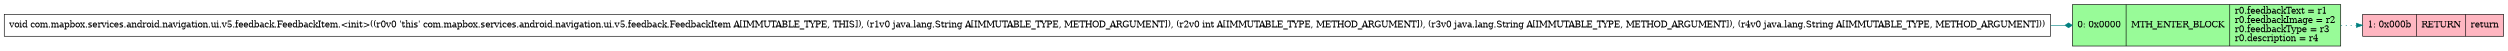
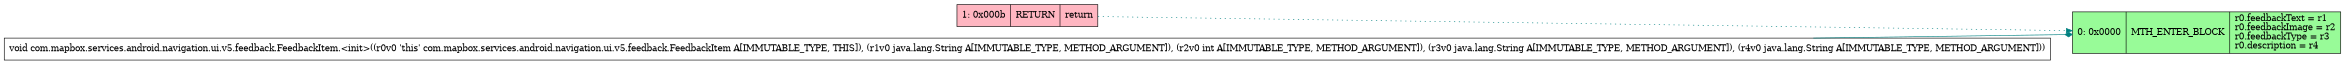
(2349, 25) -> (1582, 24)
